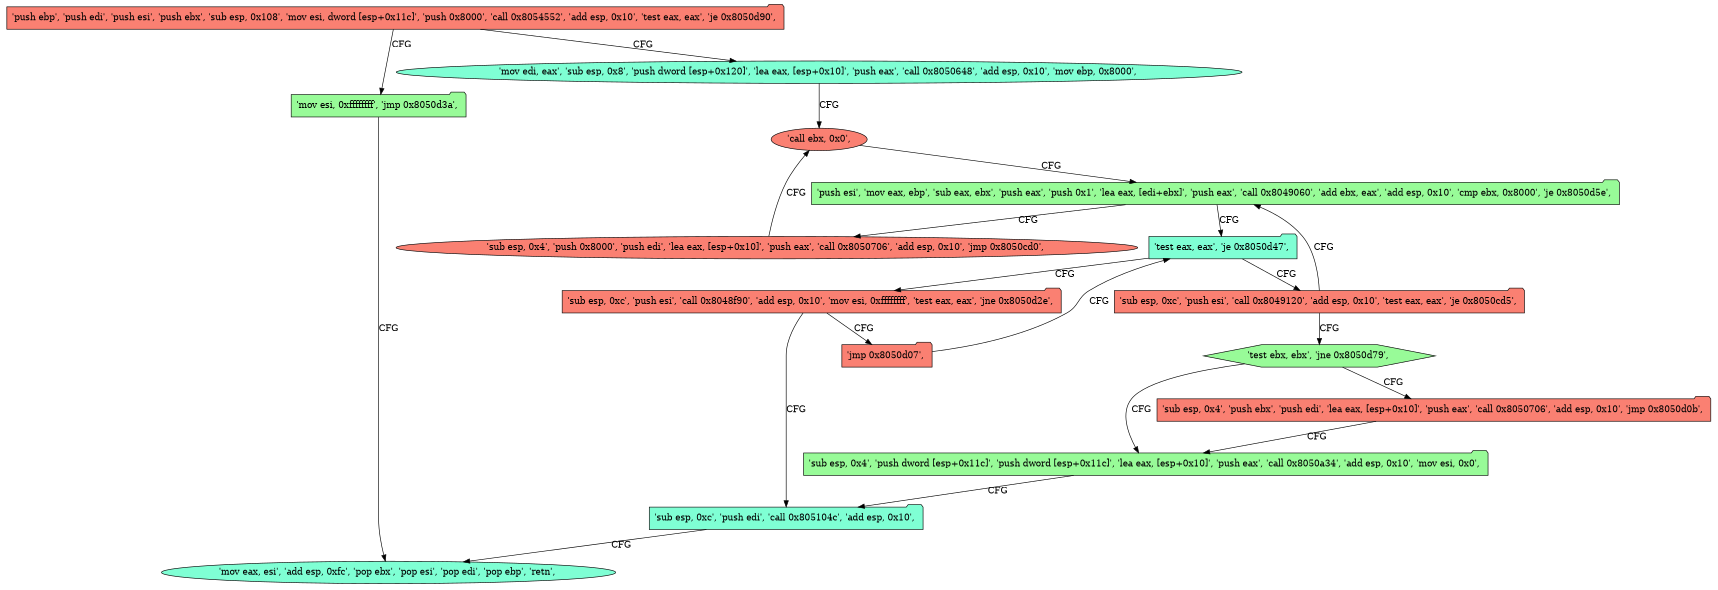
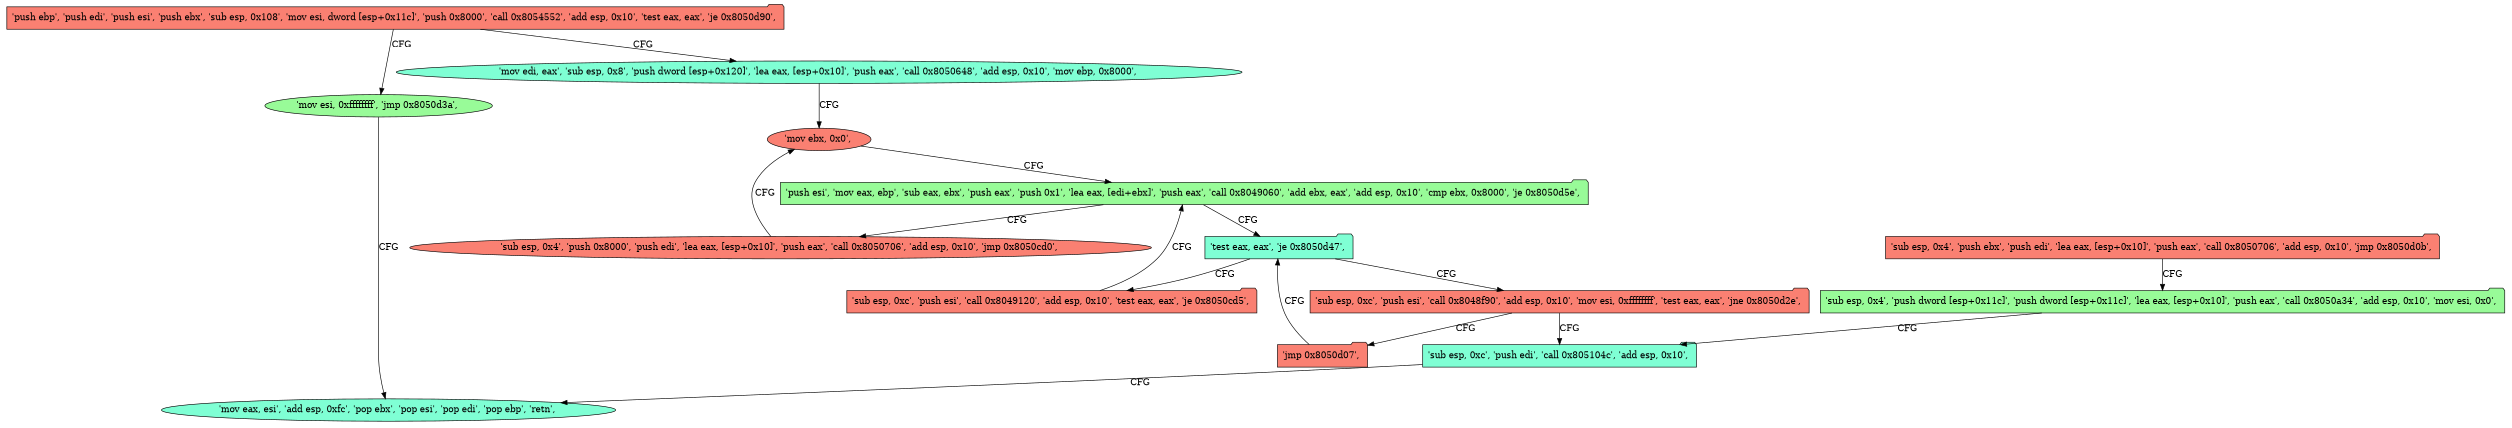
(379, 106) -> (379, 106)
(819, 139) -> (819, 139)
(1319, 356) -> none
